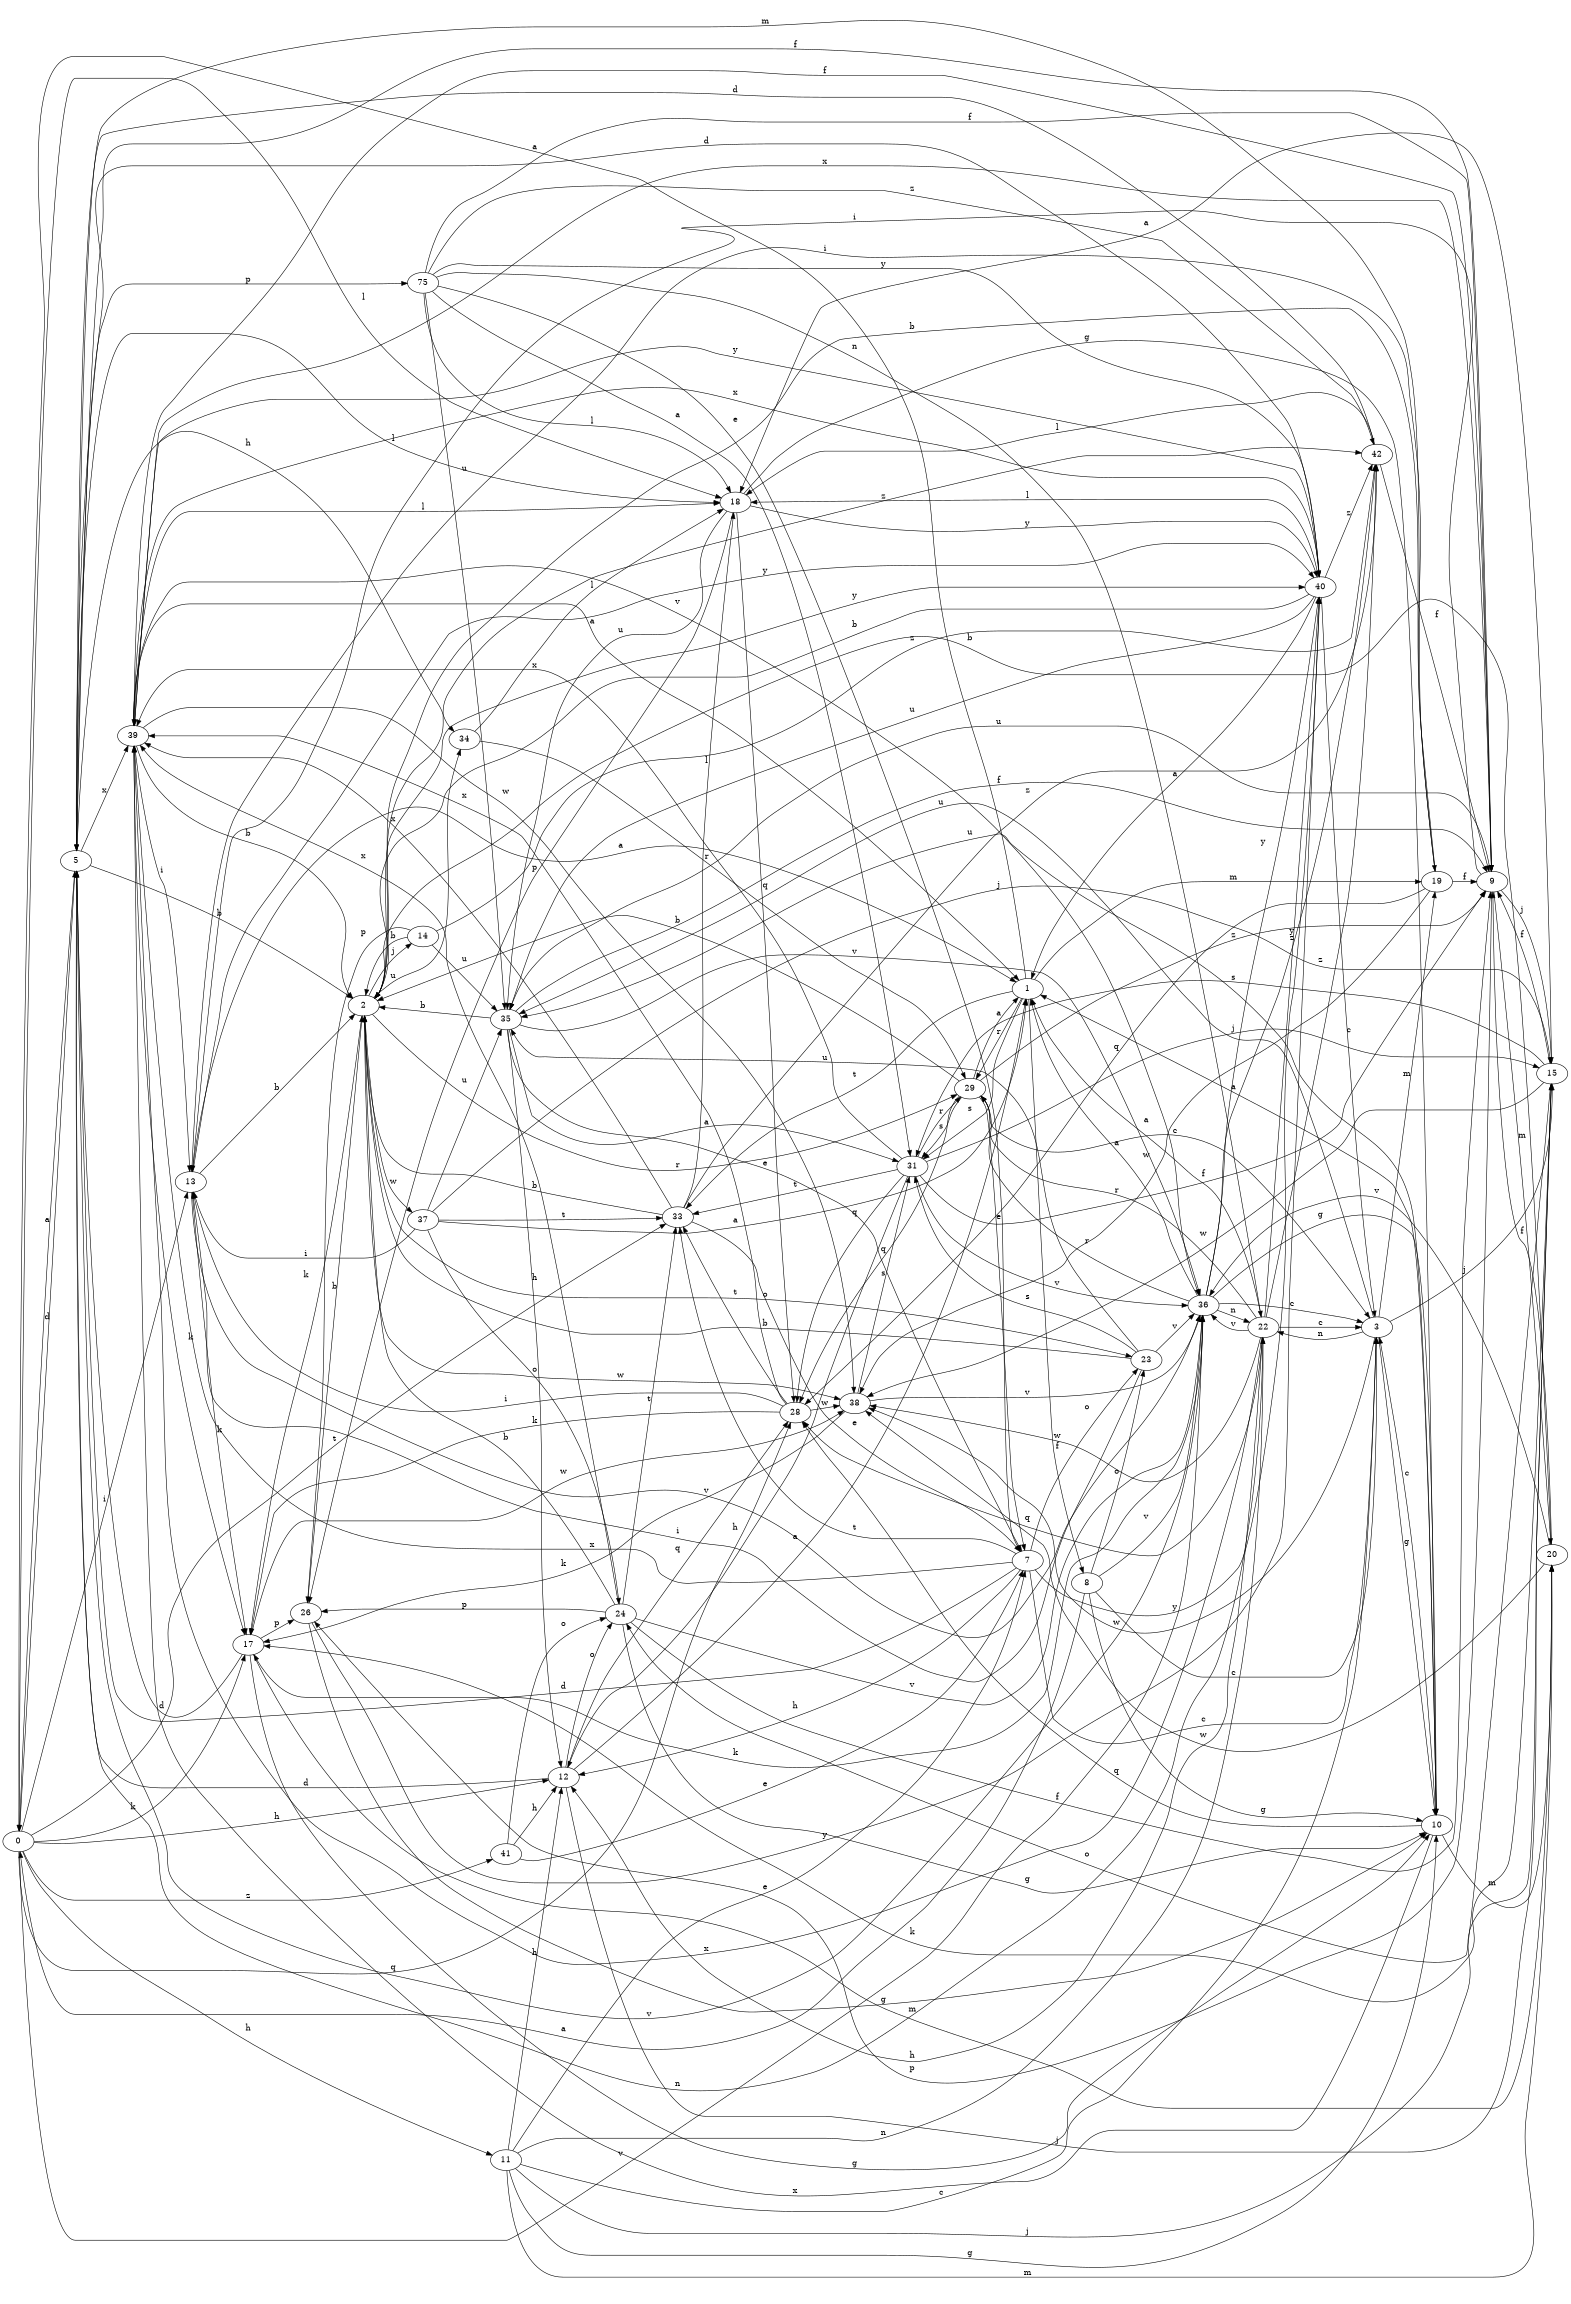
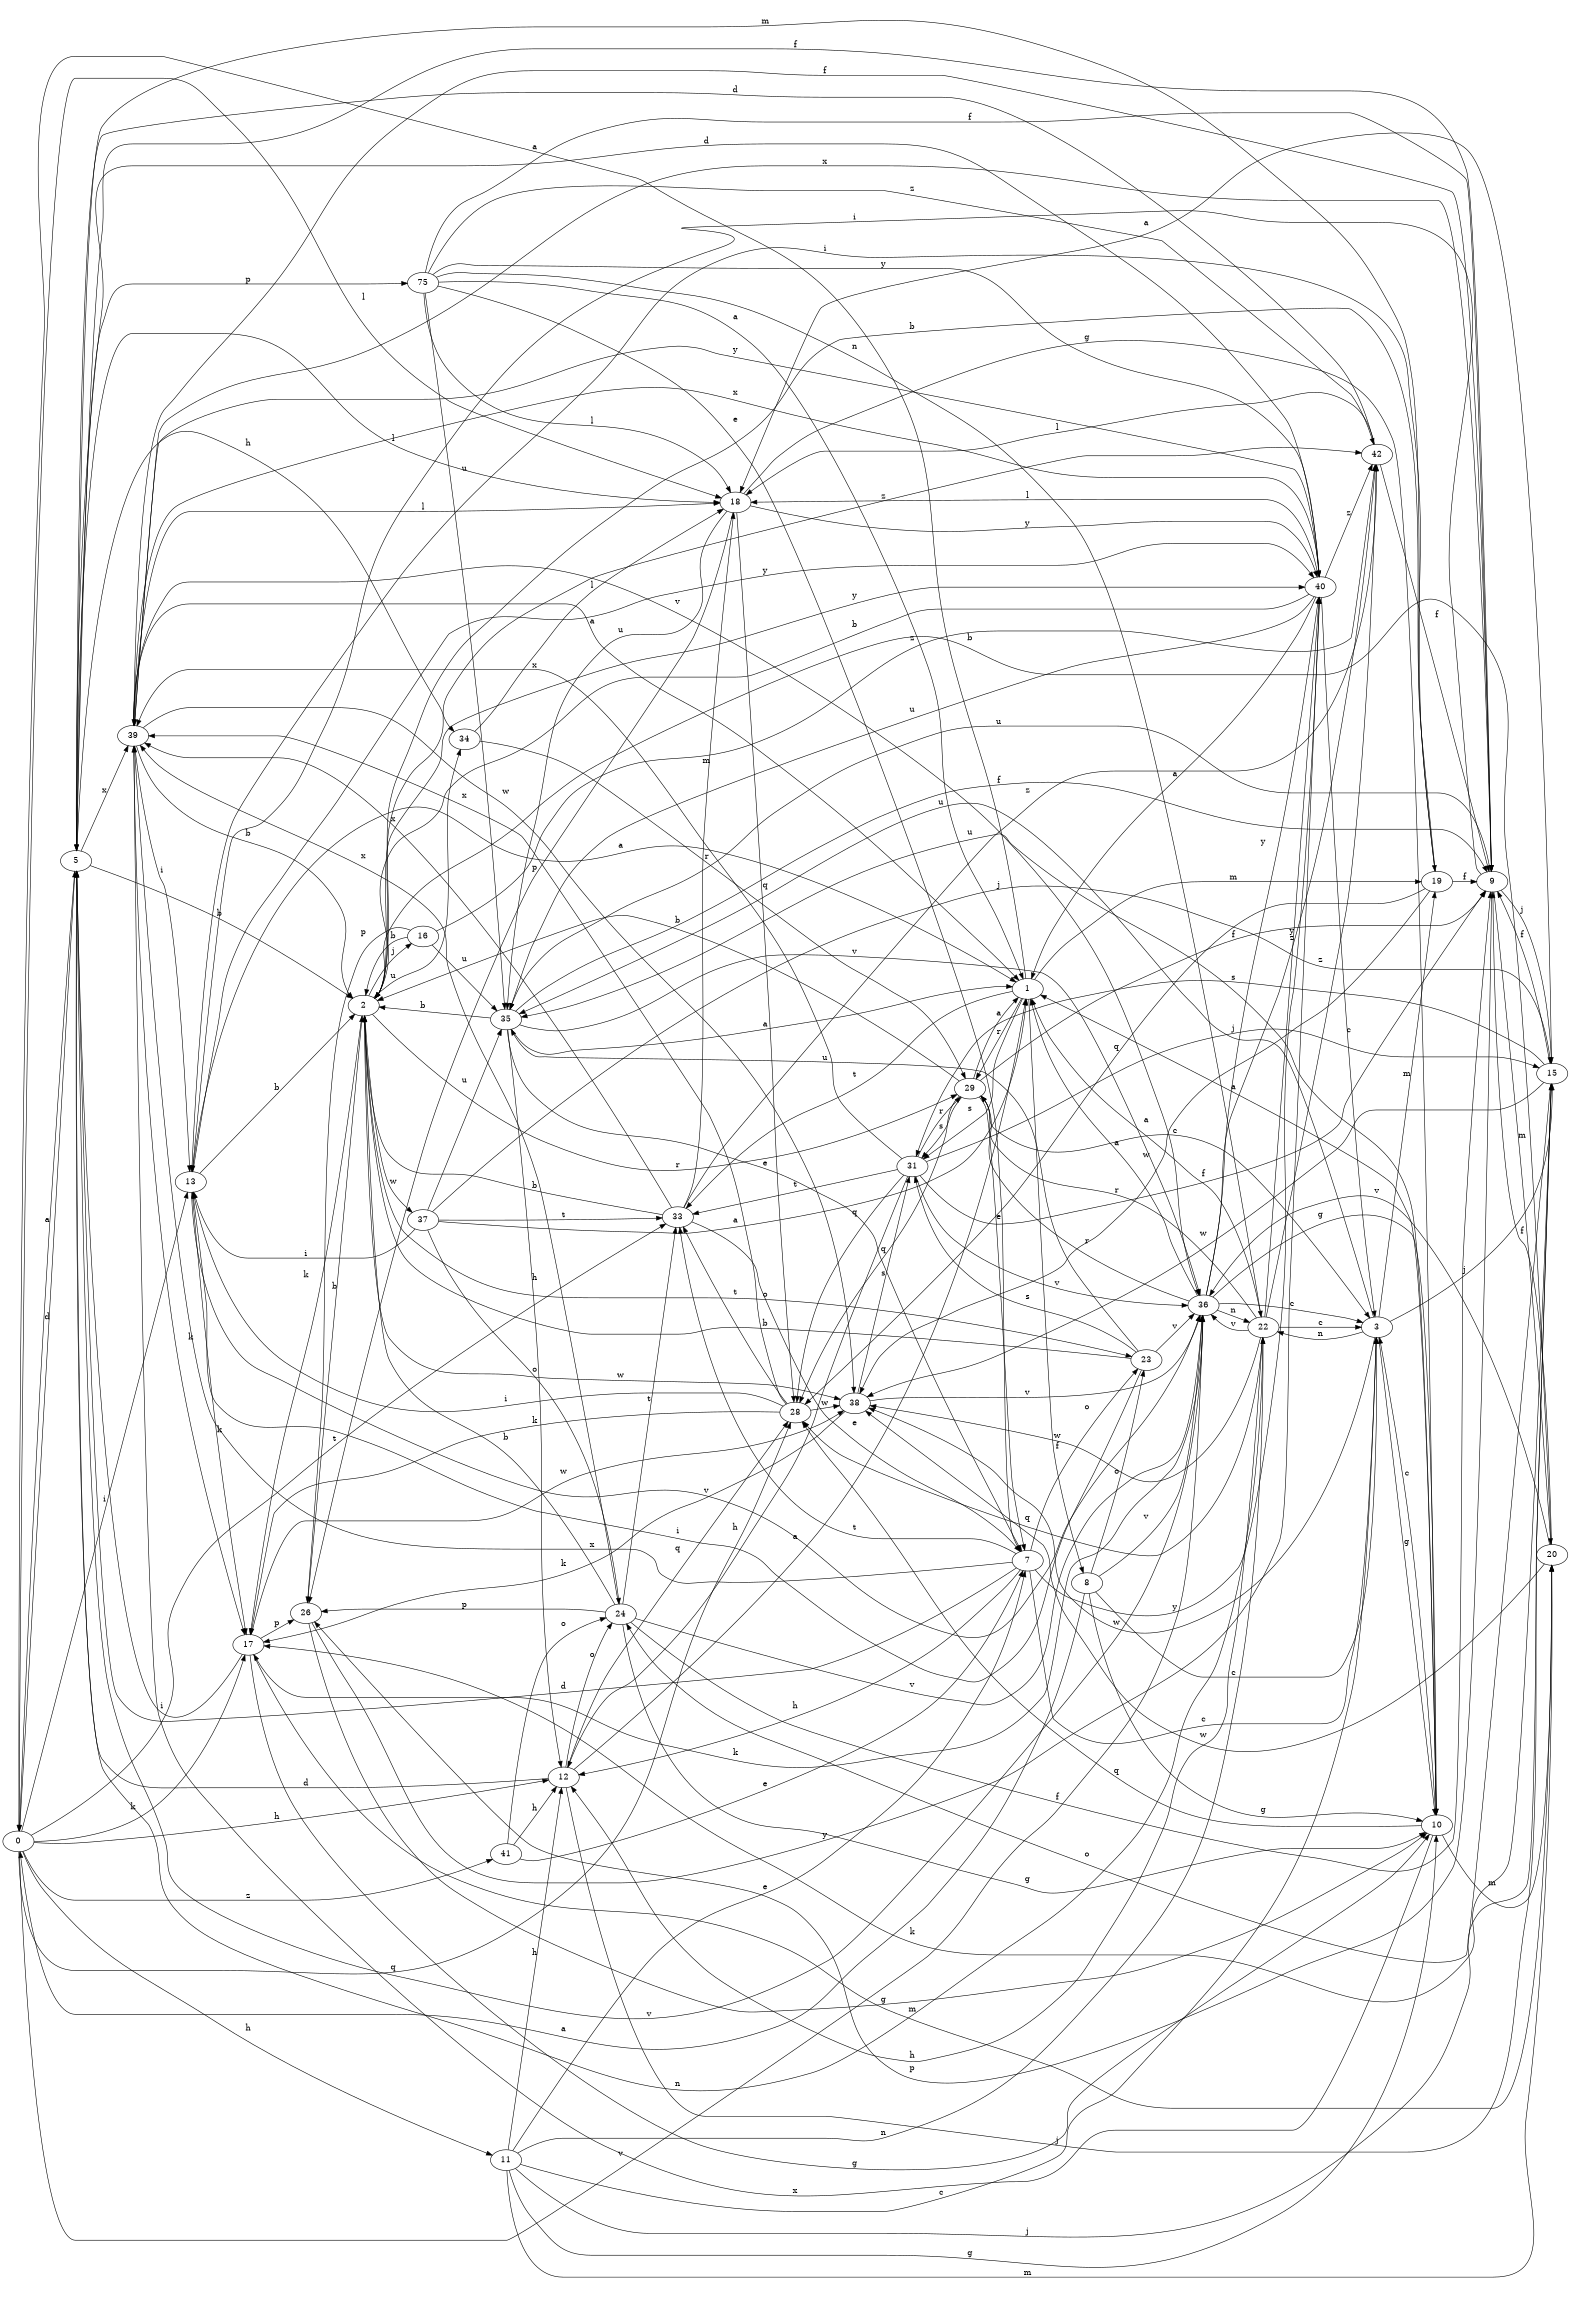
(806, 630) -> (854, 497)
(707, 761) -> (707, 761)
(1233, 935) -> (1233, 935)
(423, 936) -> (423, 936)
(667, 1135) -> (756, 1031)
(162, 1706) -> (162, 1706)
(423, 1892) -> none
